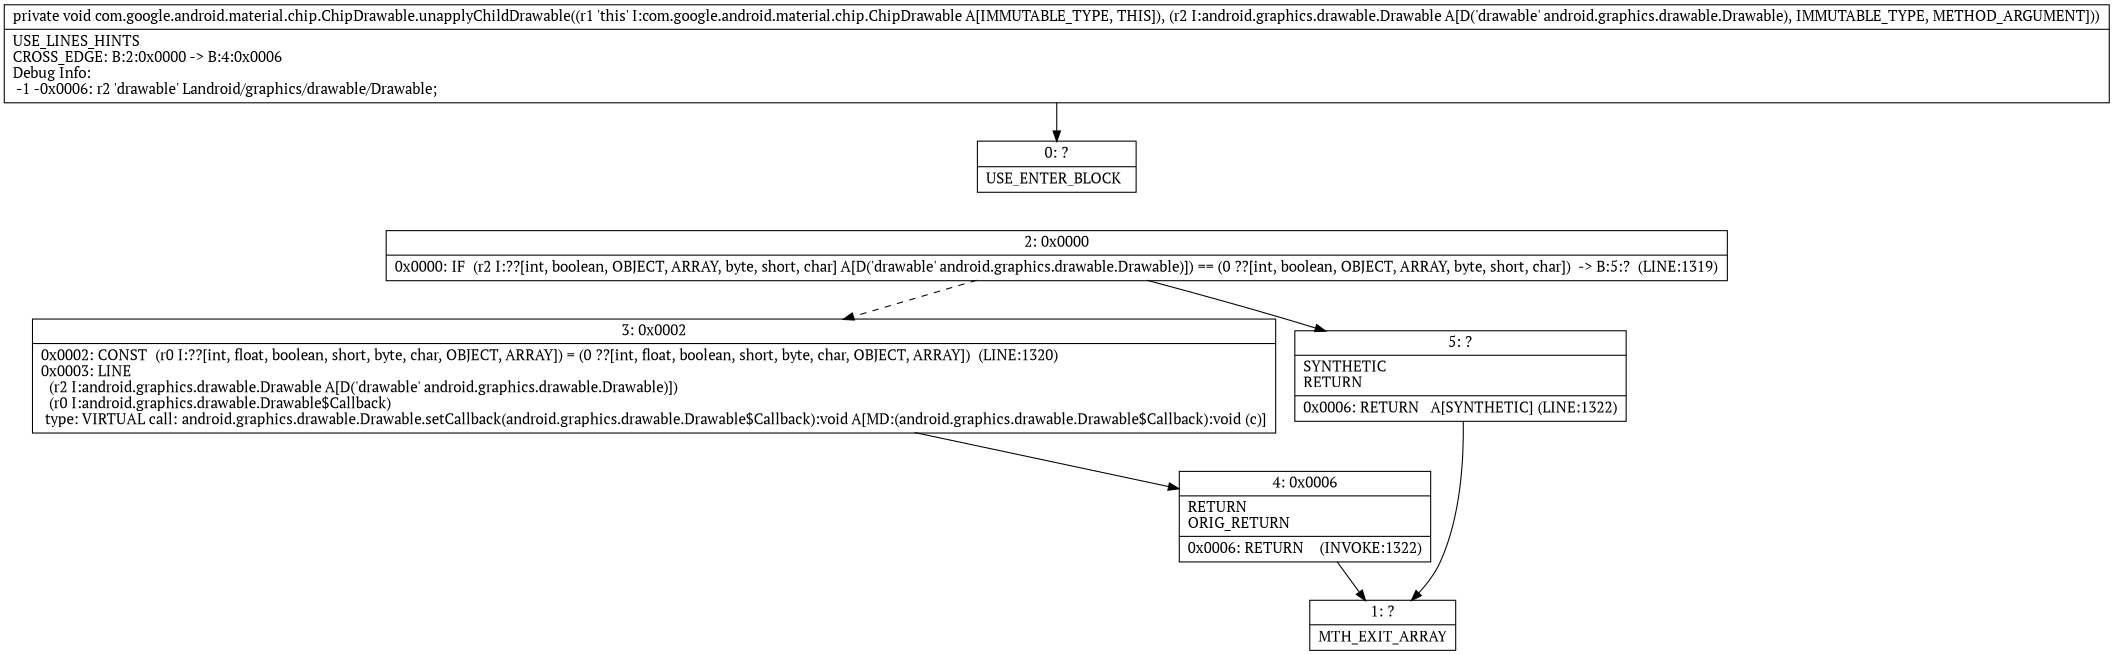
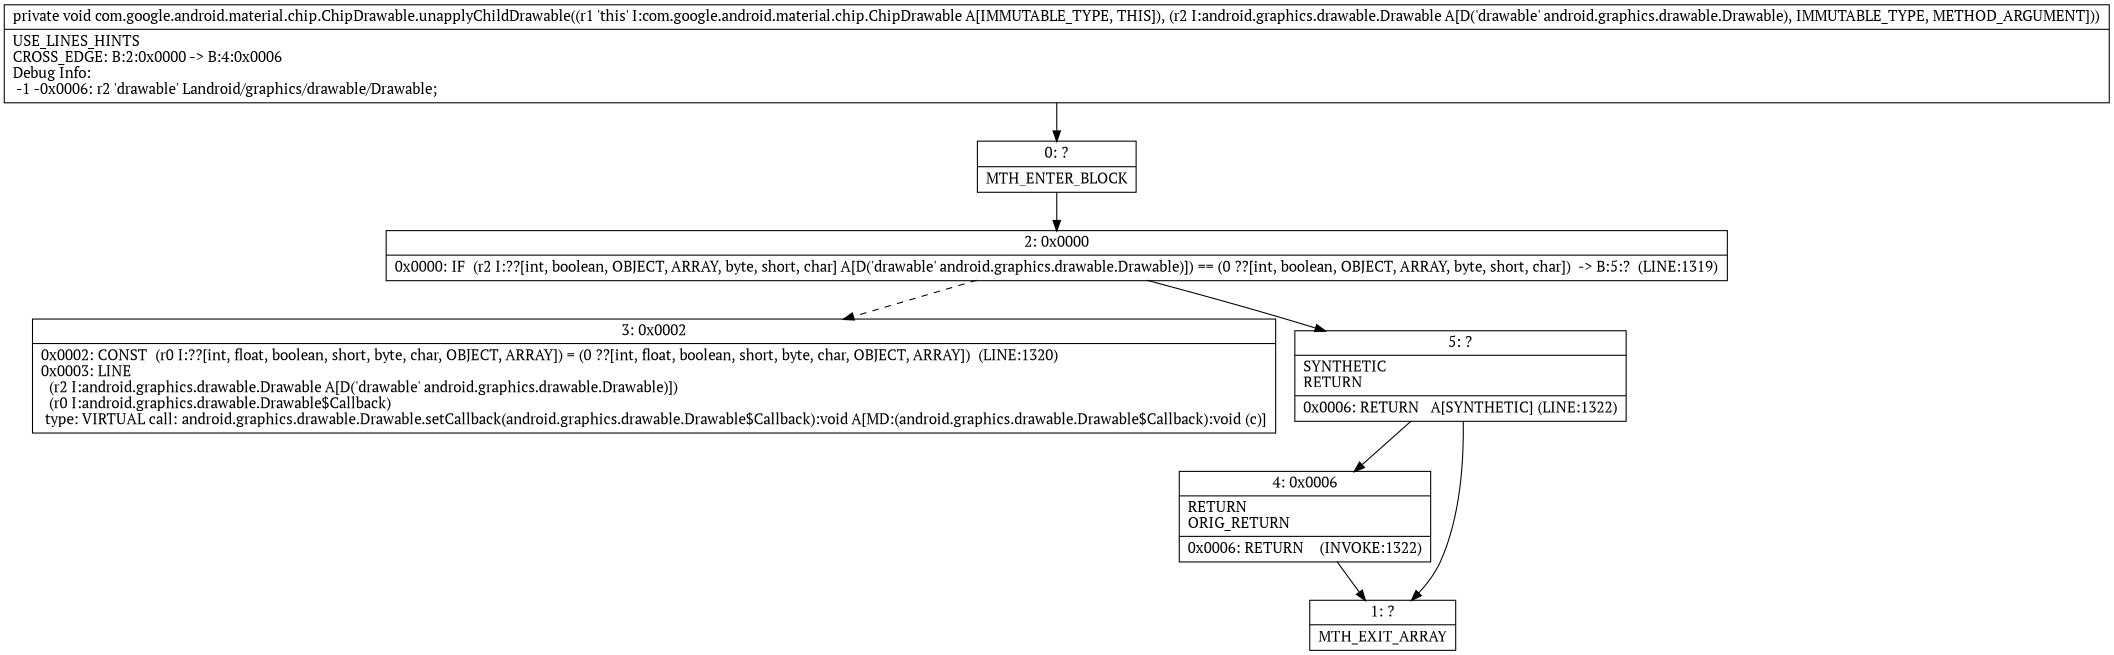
(1054, 179) -> (1057, 179)
none -> (1057, 206)
(1041, 460) -> (1387, 443)
